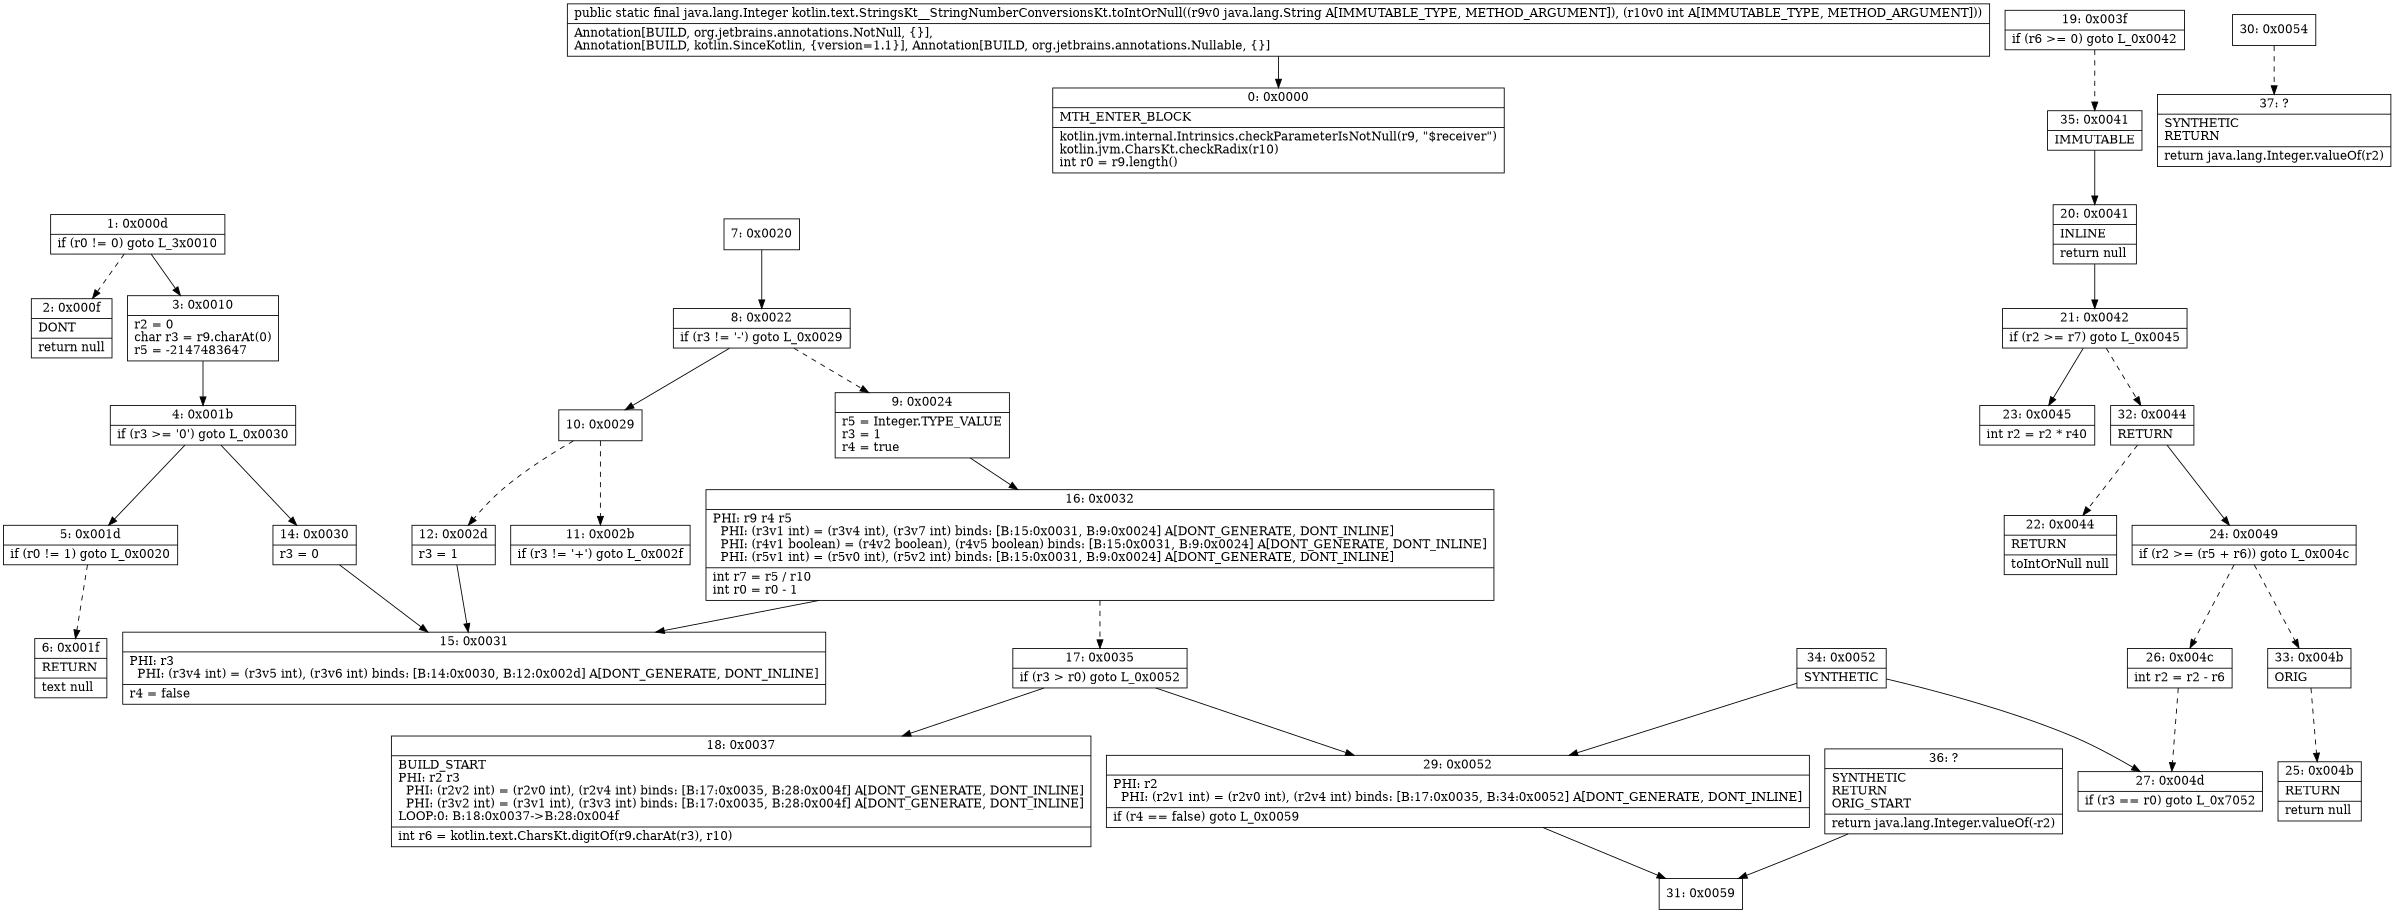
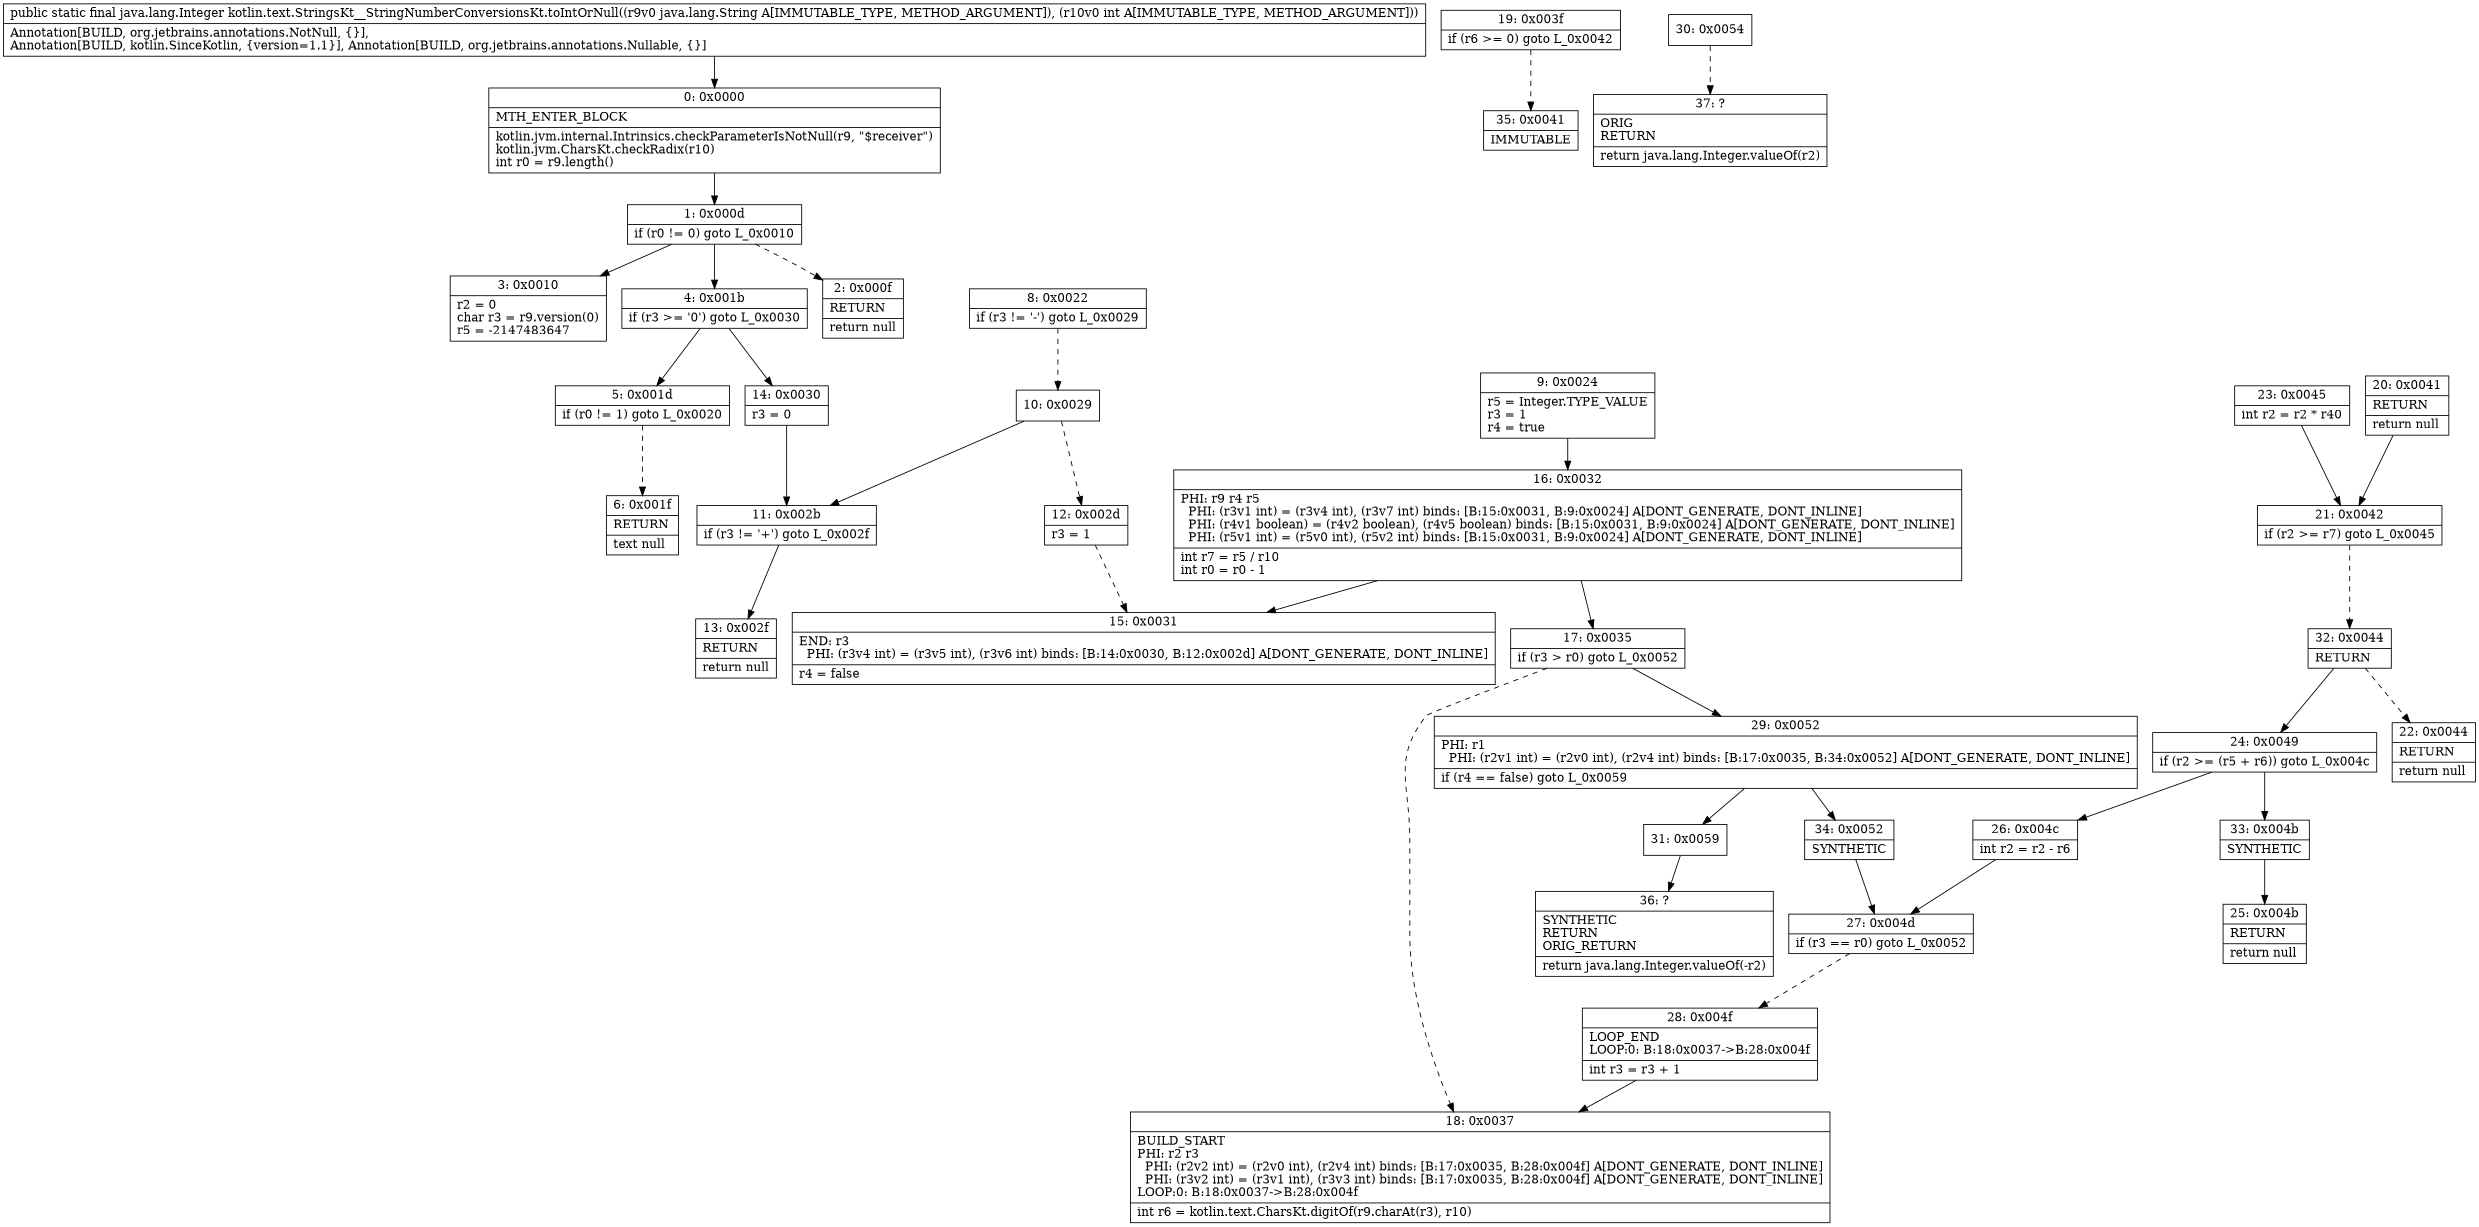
(2202, 124) -> (1617, 124)
(2095, 173) -> none
none -> (715, 184)
(762, 234) -> none
(2084, 234) -> (2400, 405)
(138, 244) -> (715, 234)
(57, 328) -> (857, 308)
(203, 338) -> (528, 318)
(827, 368) -> none
(2068, 373) -> (2319, 461)
(681, 377) -> (1058, 355)
(203, 379) -> (715, 262)
(600, 478) -> (931, 462)
(2060, 564) -> (2433, 772)
(462, 594) -> (1109, 575)
(380, 596) -> (787, 461)
(2214, 603) -> (2149, 795)
(2275, 603) -> (2265, 792)
(1100, 620) -> (1586, 601)
none -> (736, 648)
(154, 661) -> (827, 642)
(2291, 678) -> (2265, 849)
(977, 711) -> (1410, 845)
(1687, 718) -> (1821, 801)
(2314, 721) -> (2265, 877)
(2175, 725) -> (1957, 884)
(1138, 785) -> (1466, 745)
(2170, 801) -> (1881, 943)
(1872, 804) -> (1590, 946)
(1798, 855) -> (1676, 869)
none -> (1700, 1044)
